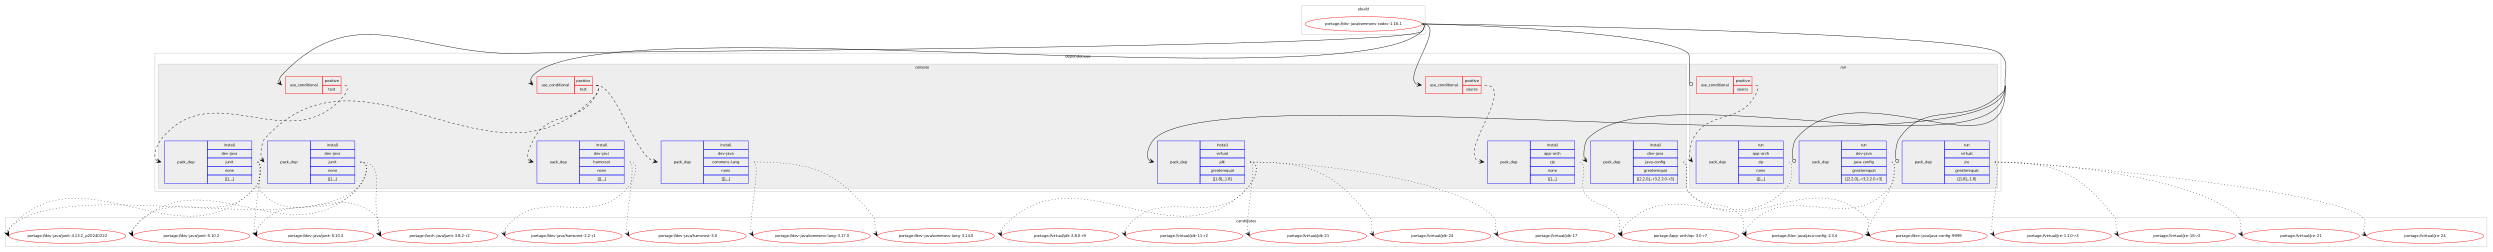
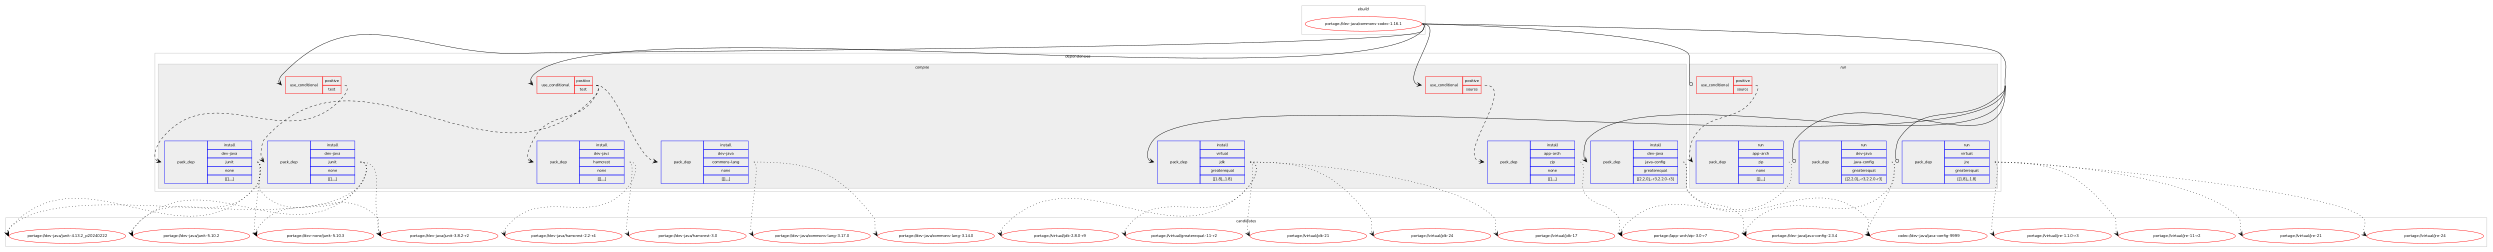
(316, 236) -> (316, 236)
(440, 236) -> (440, 236)
(564, 236) -> (564, 236)
(1184, 236) -> (1184, 236)
(1929, 236) -> (1929, 236)
(2177, 236) -> (2177, 236)
